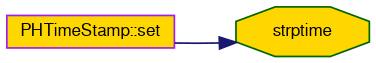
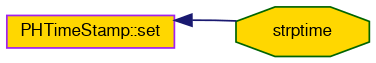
(197, 43) -> (214, 20)
